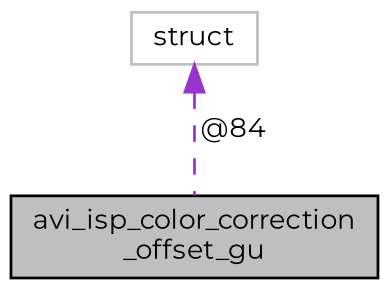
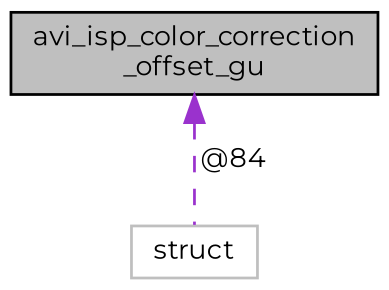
(194, 144) -> (194, 174)
